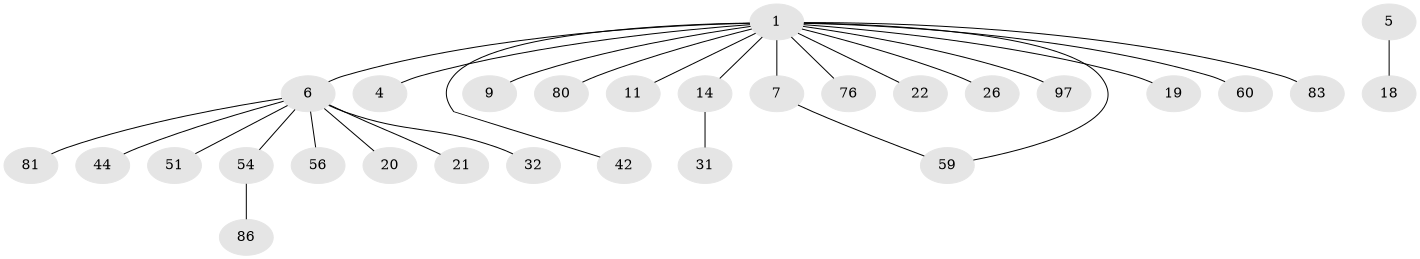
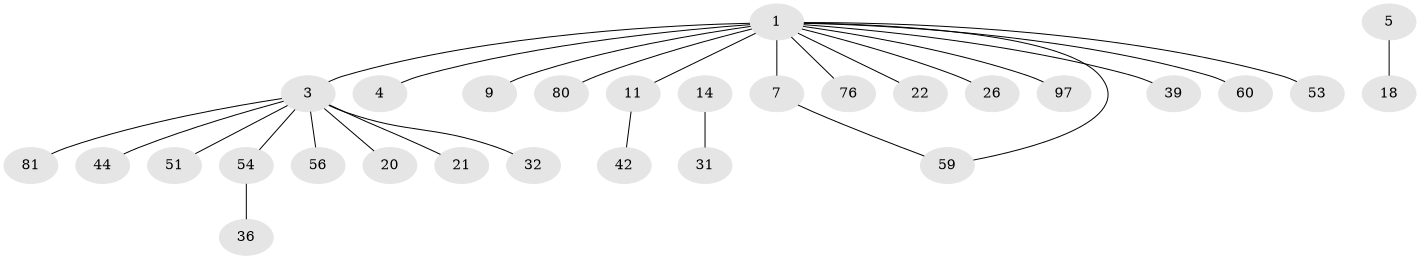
(503, 50) -> (629, 129)
(741, 58) -> none
(308, 94) -> (308, 94)
(1174, 94) -> (1174, 94)
(1317, 94) -> (1317, 94)
(246, 237) -> (246, 237)
